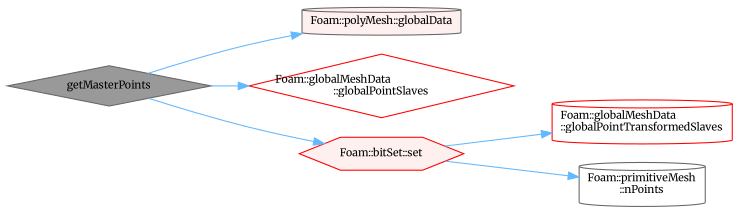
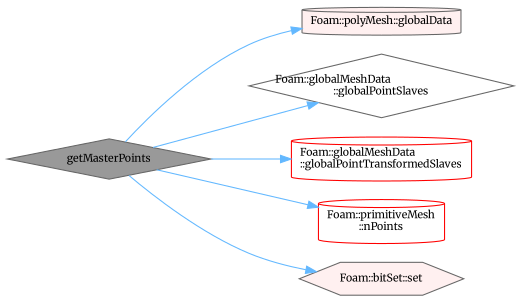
(382, 86) -> (382, 86)
(493, 140) -> (246, 159)
(382, 154) -> (382, 279)
(507, 168) -> (232, 187)
(642, 184) -> (382, 222)
